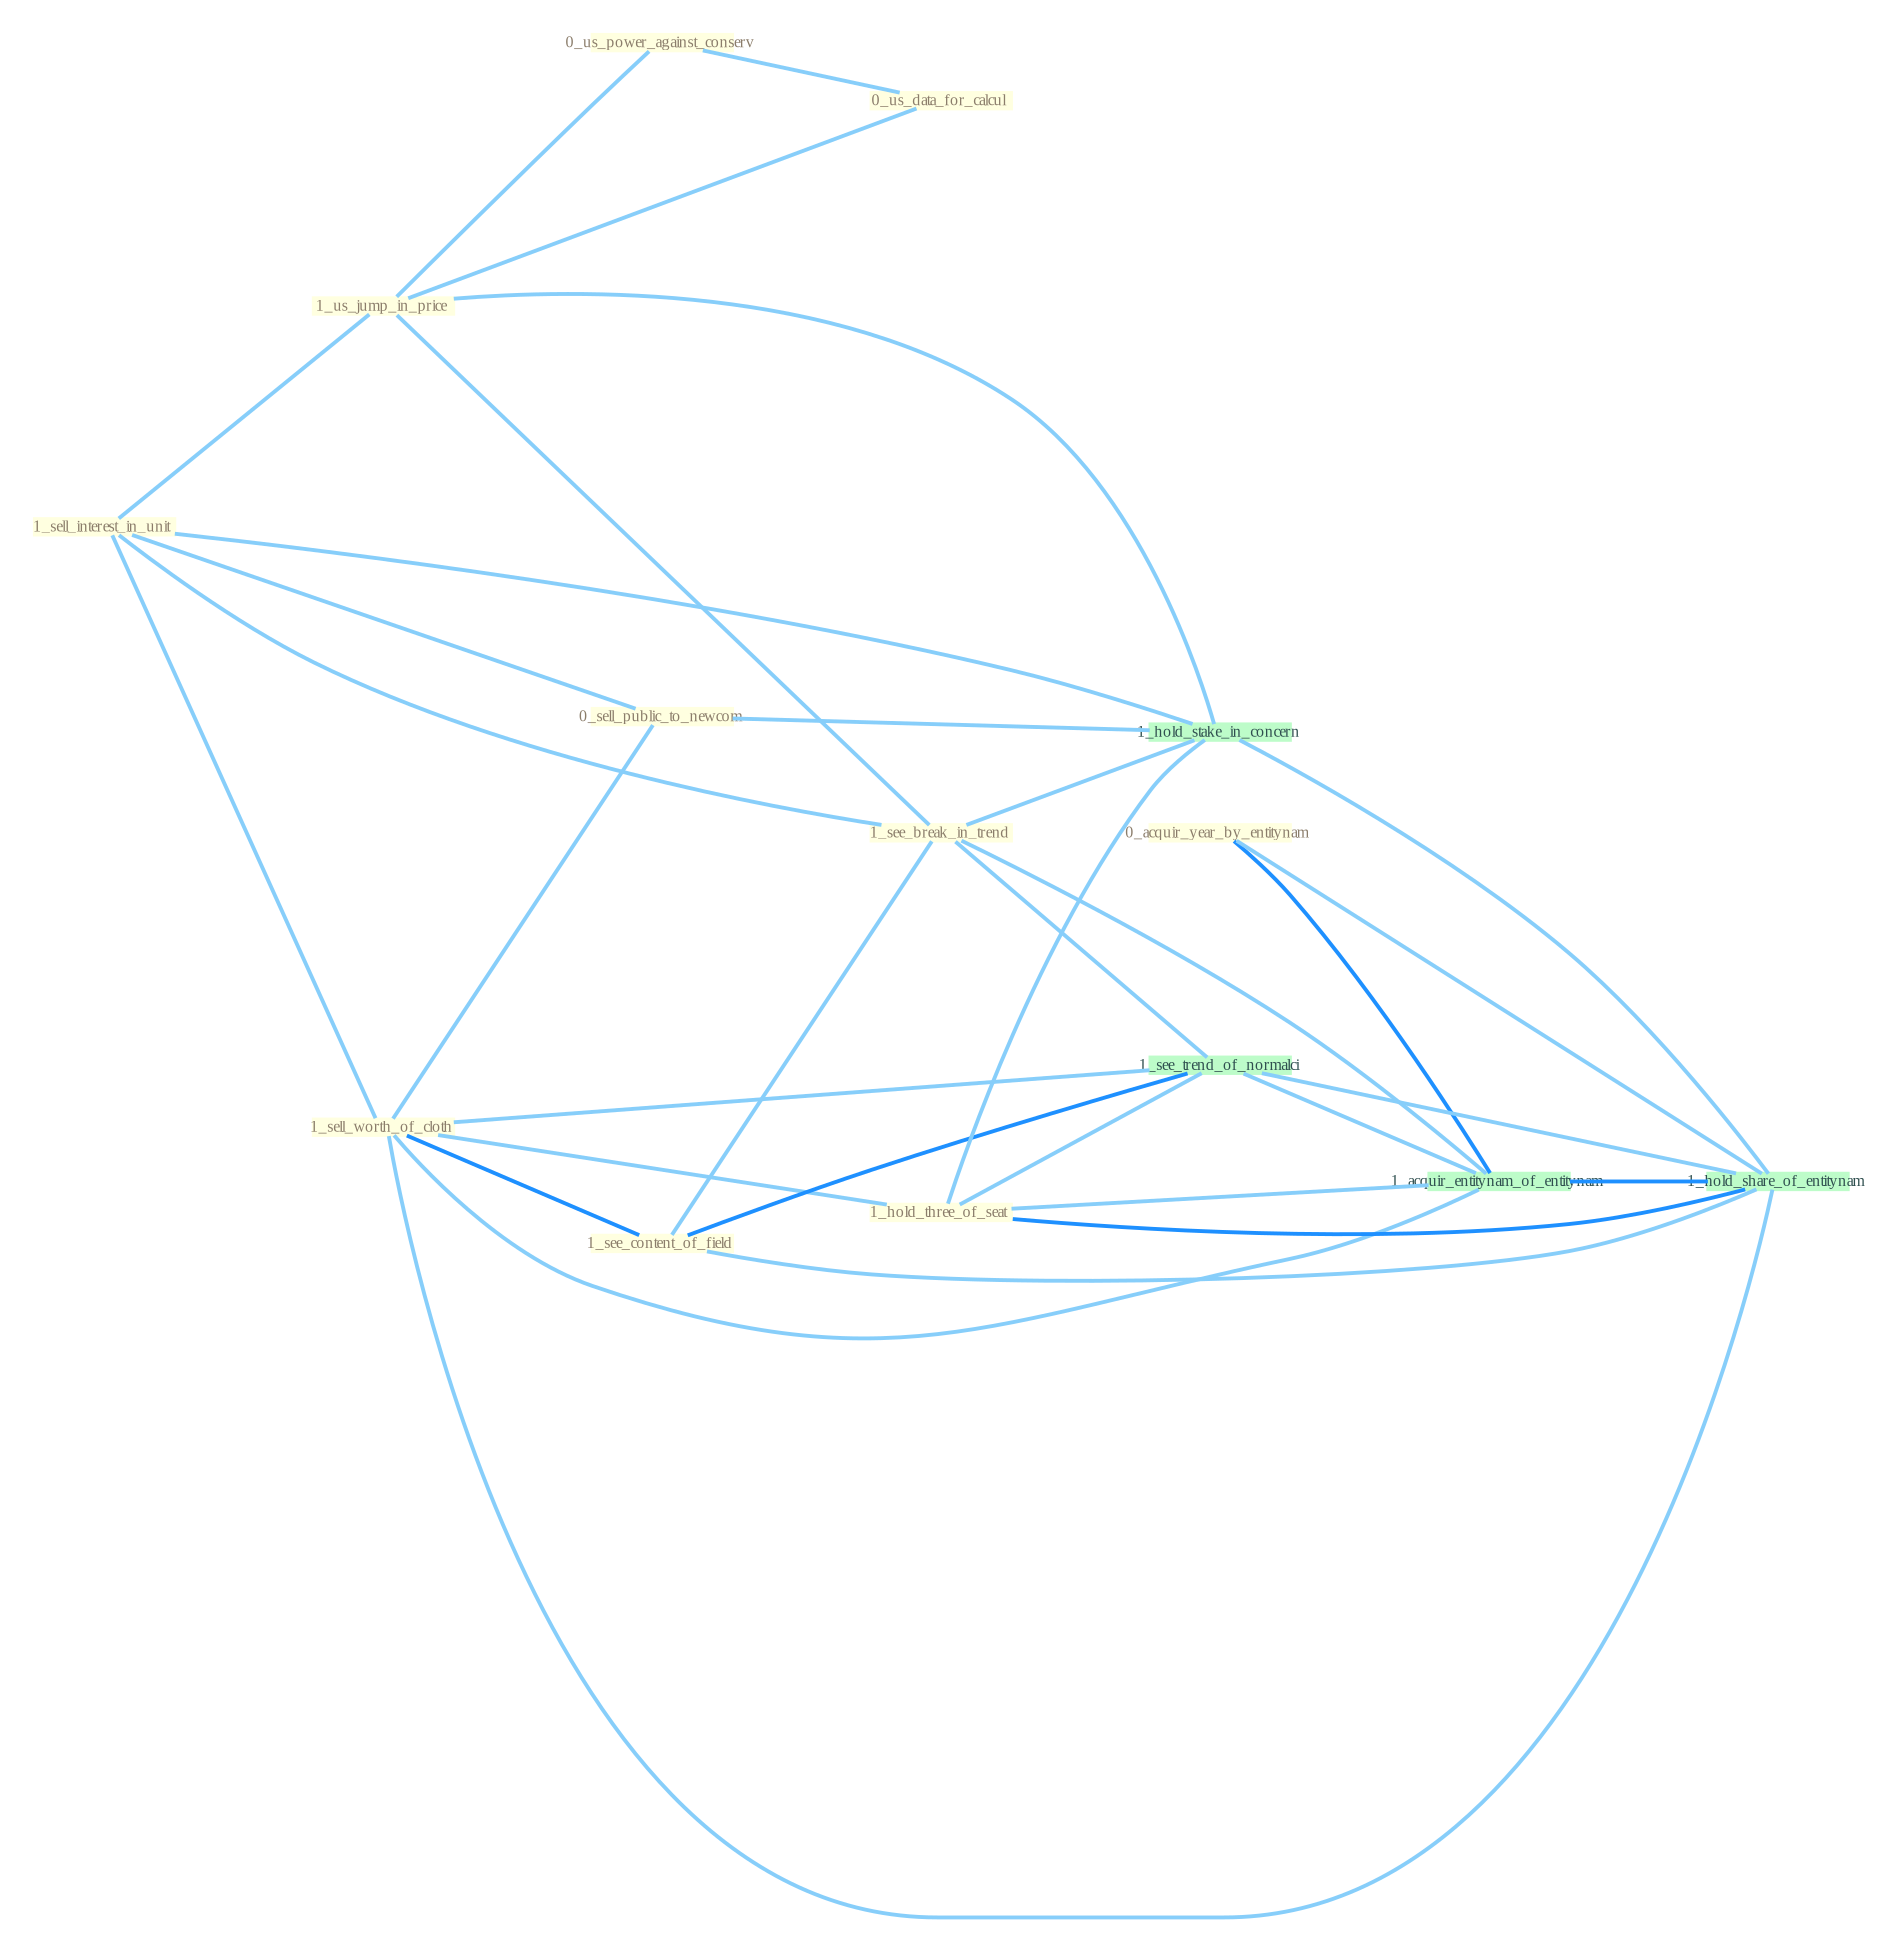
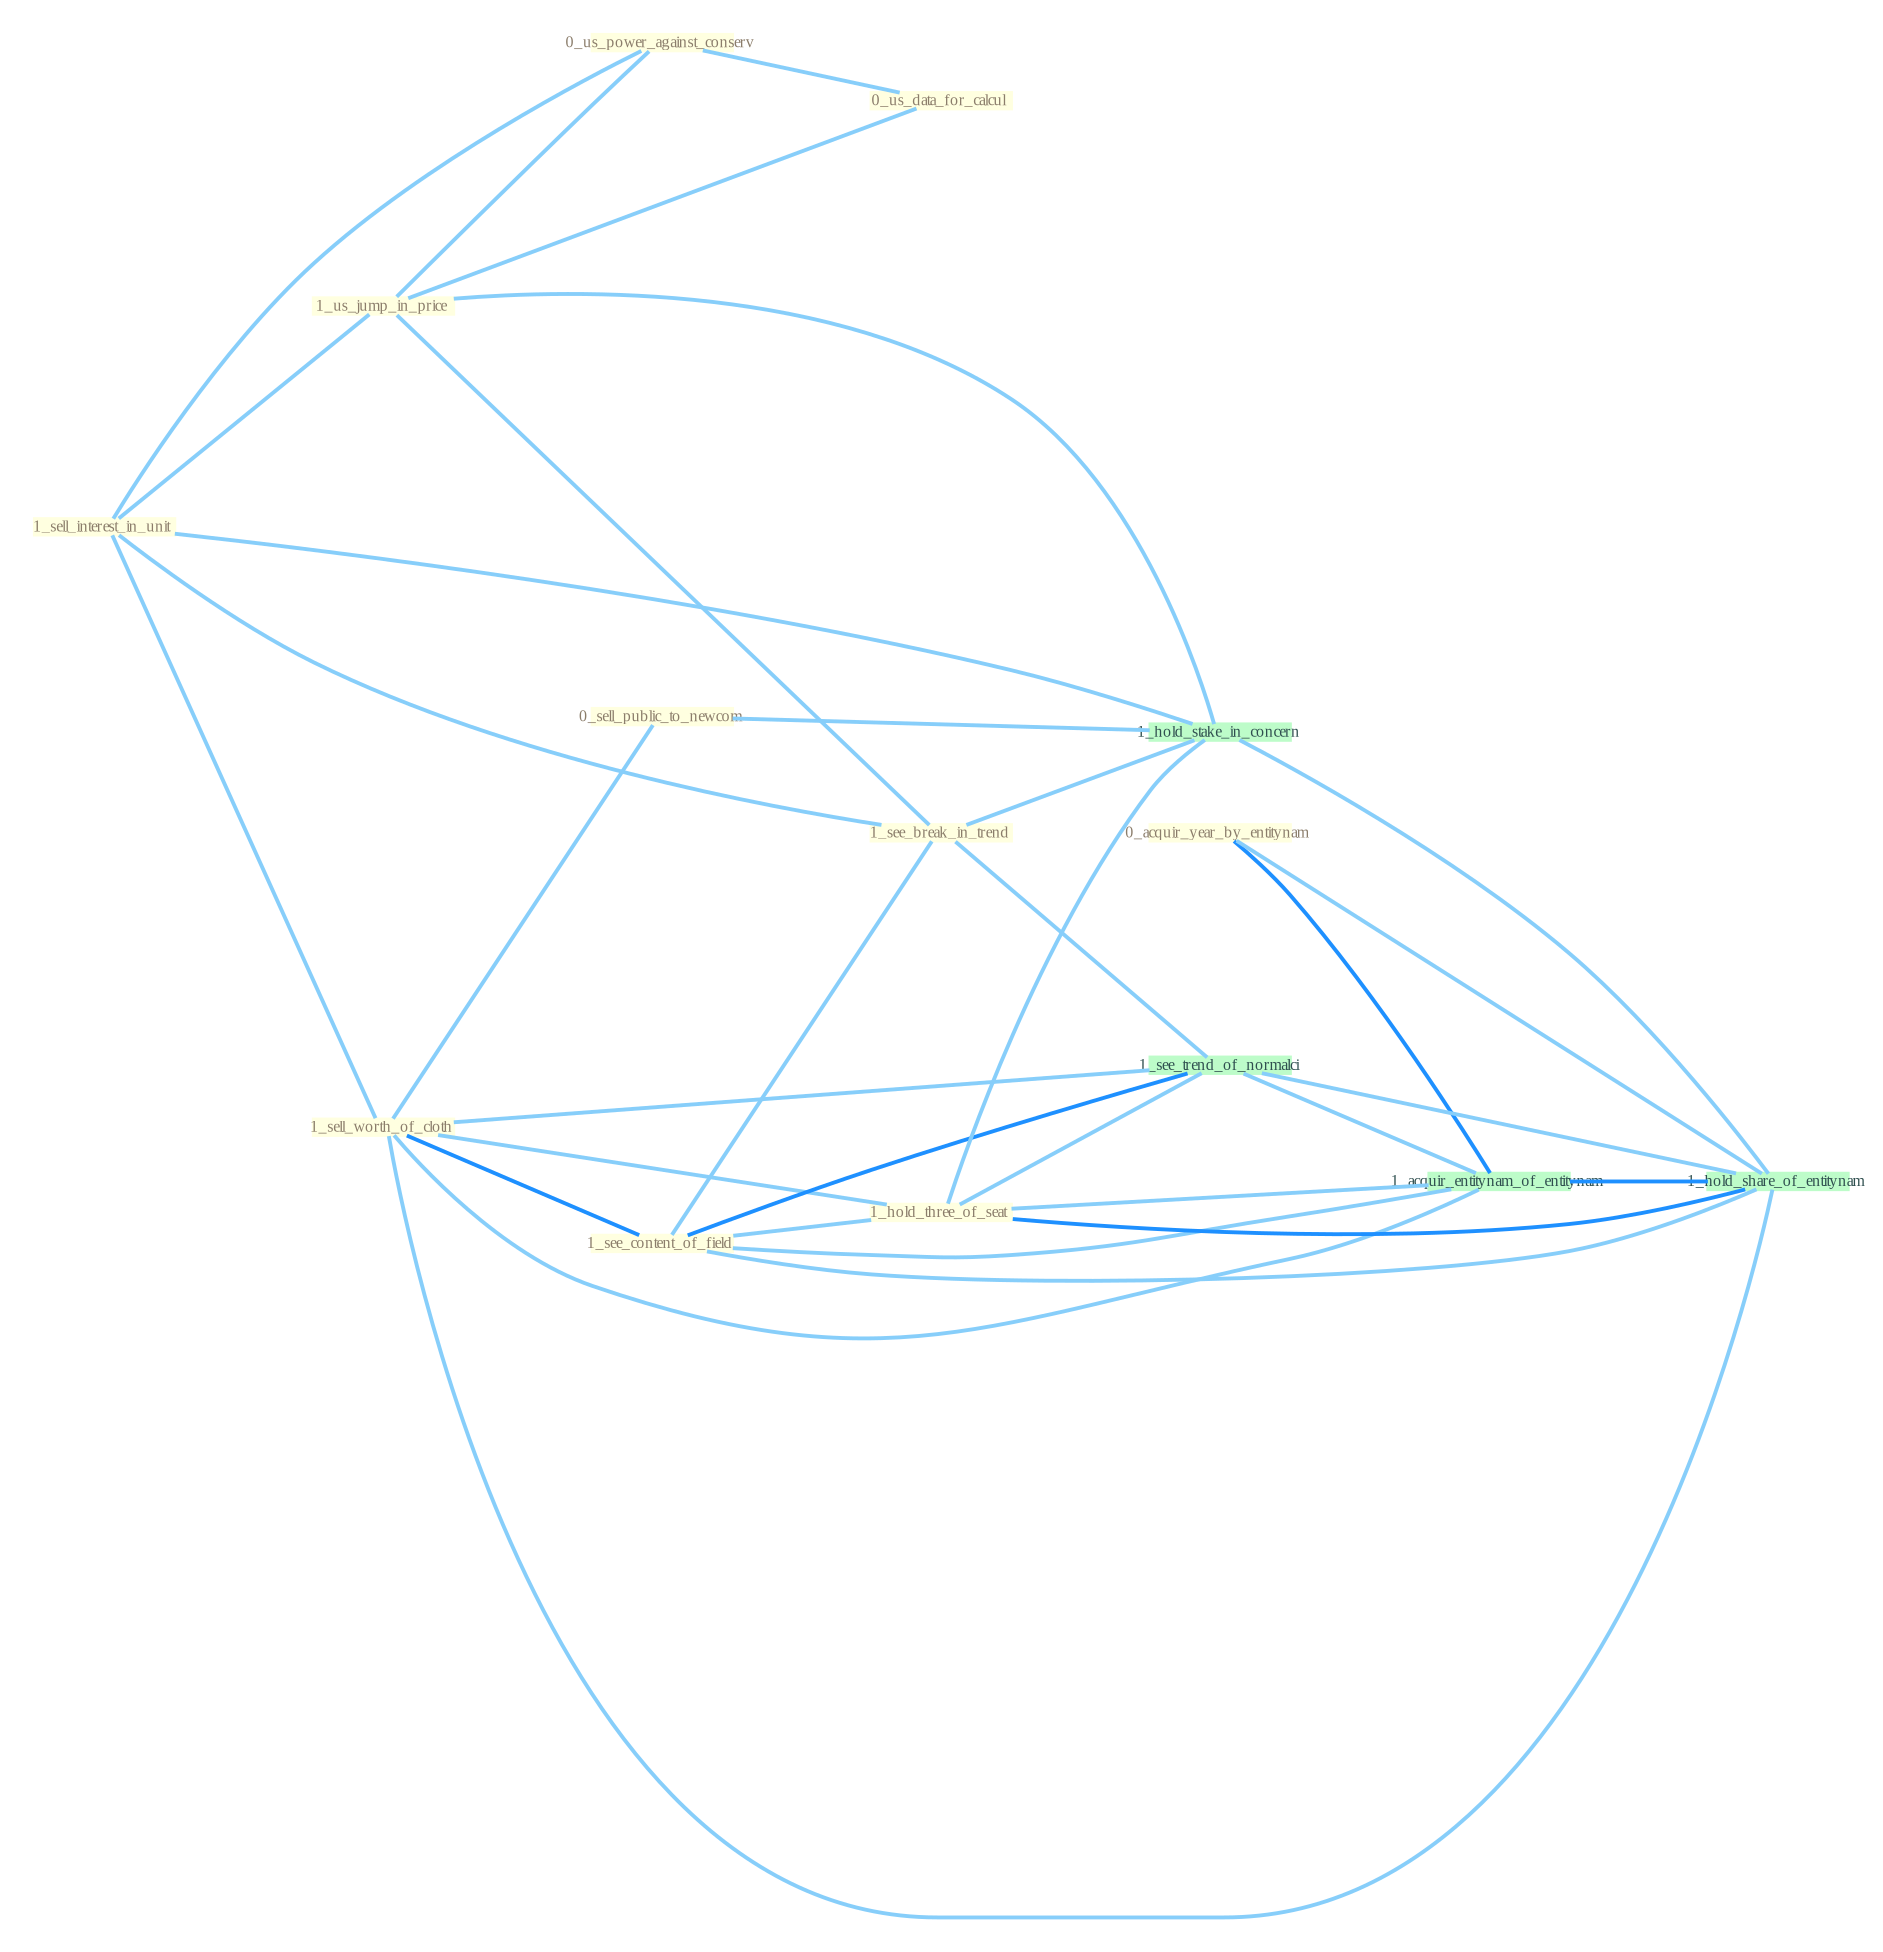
(384, 622) -> (339, 242)
(1236, 989) -> (1076, 1249)
none -> (802, 1228)
